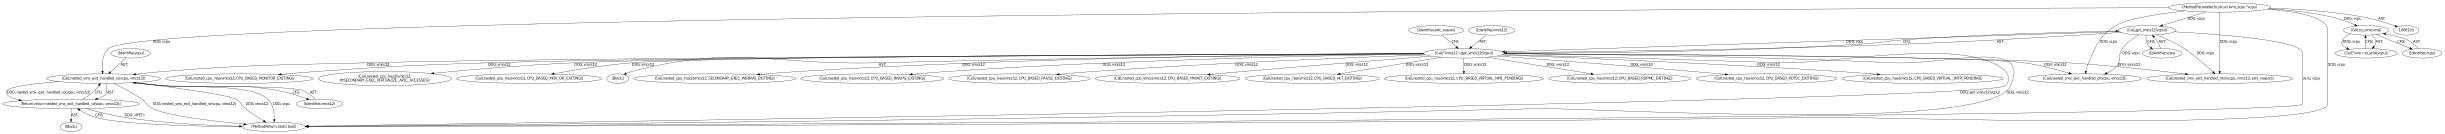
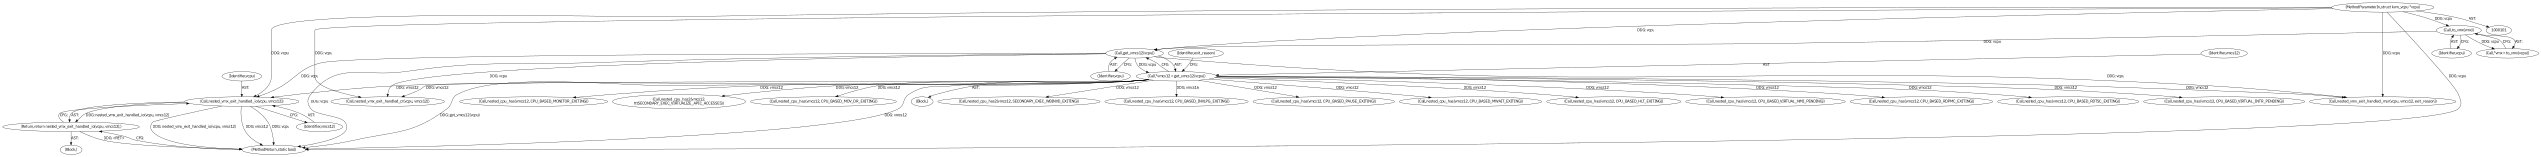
none -> (1797, 43)
none -> (678, 55)
(1114, 65) -> (1188, 88)
(1168, 79) -> (1470, 102)
